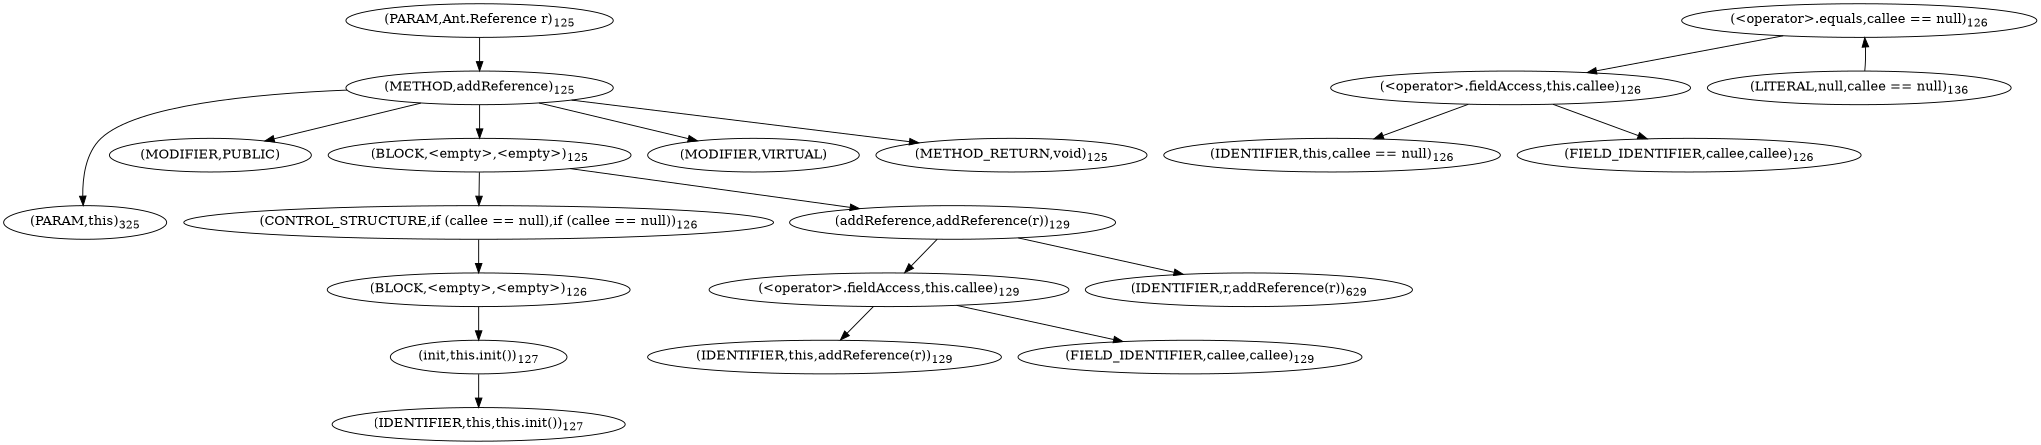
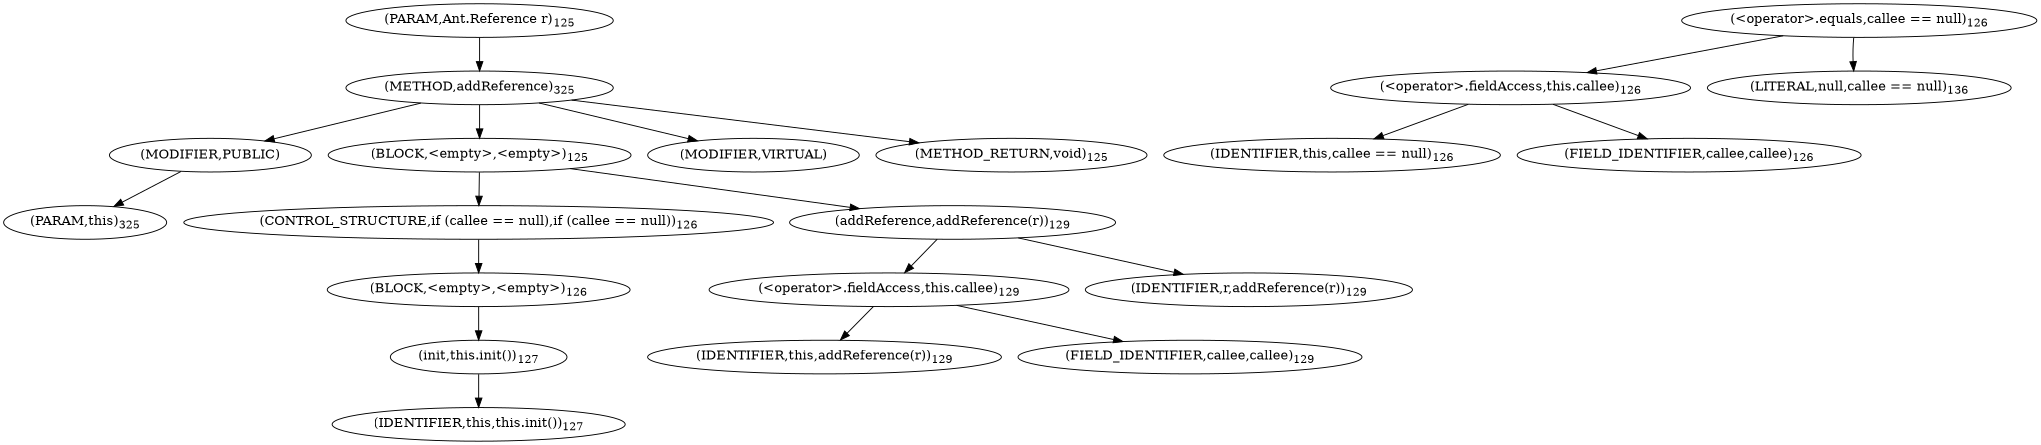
(1865, 59) -> (1853, 50)
(564, 86) -> (564, 86)
(190, 106) -> (152, 187)
(1356, 288) -> (1356, 288)
